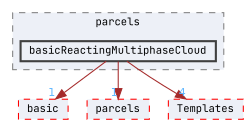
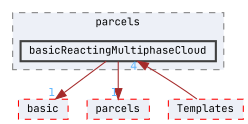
(152, 78) -> (172, 82)
